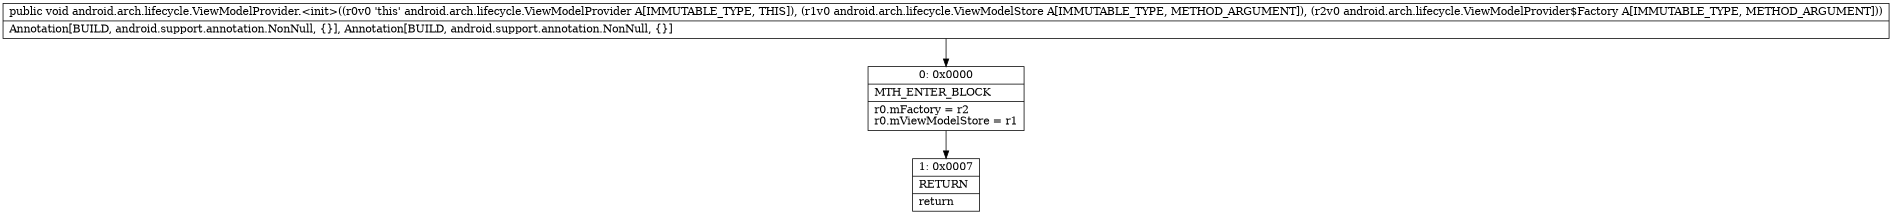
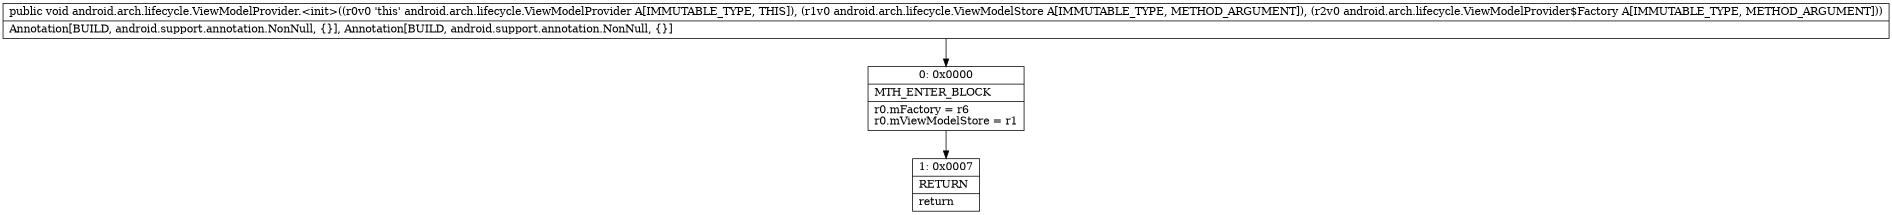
(922, 110) -> (922, 110)
